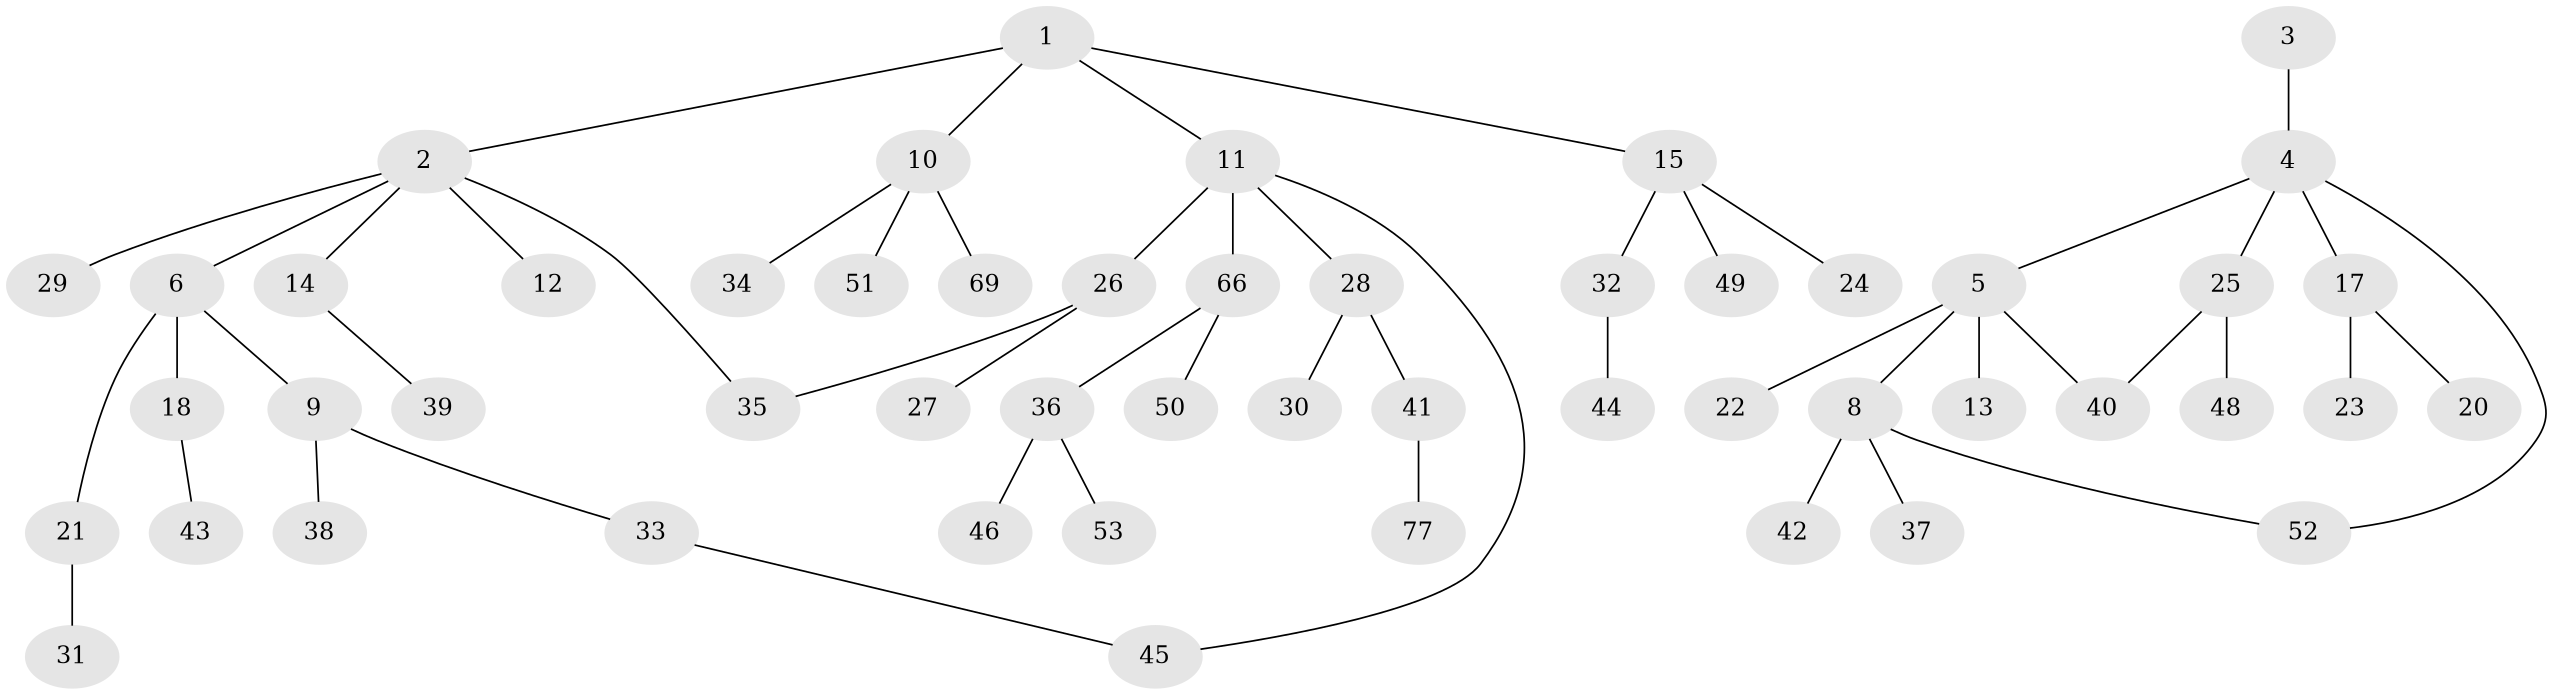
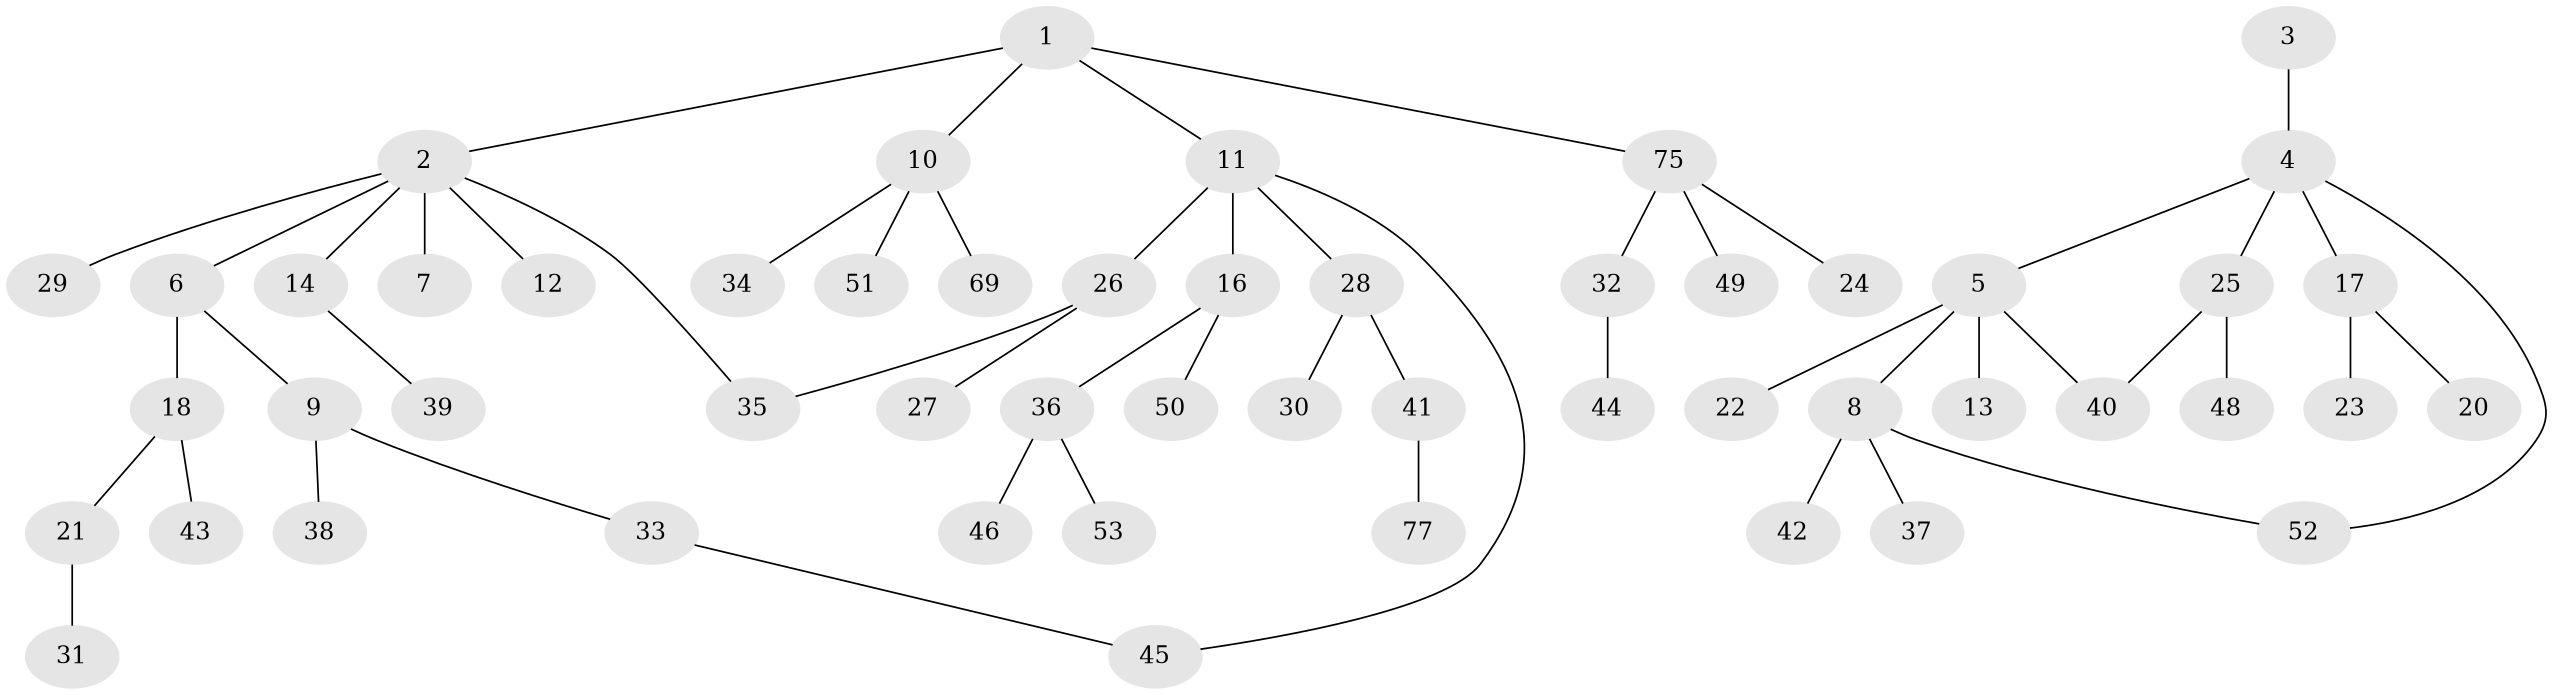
(1670, 162) -> (1670, 162)
none -> (425, 285)
(1233, 285) -> (1233, 285)
(105, 403) -> (125, 471)
